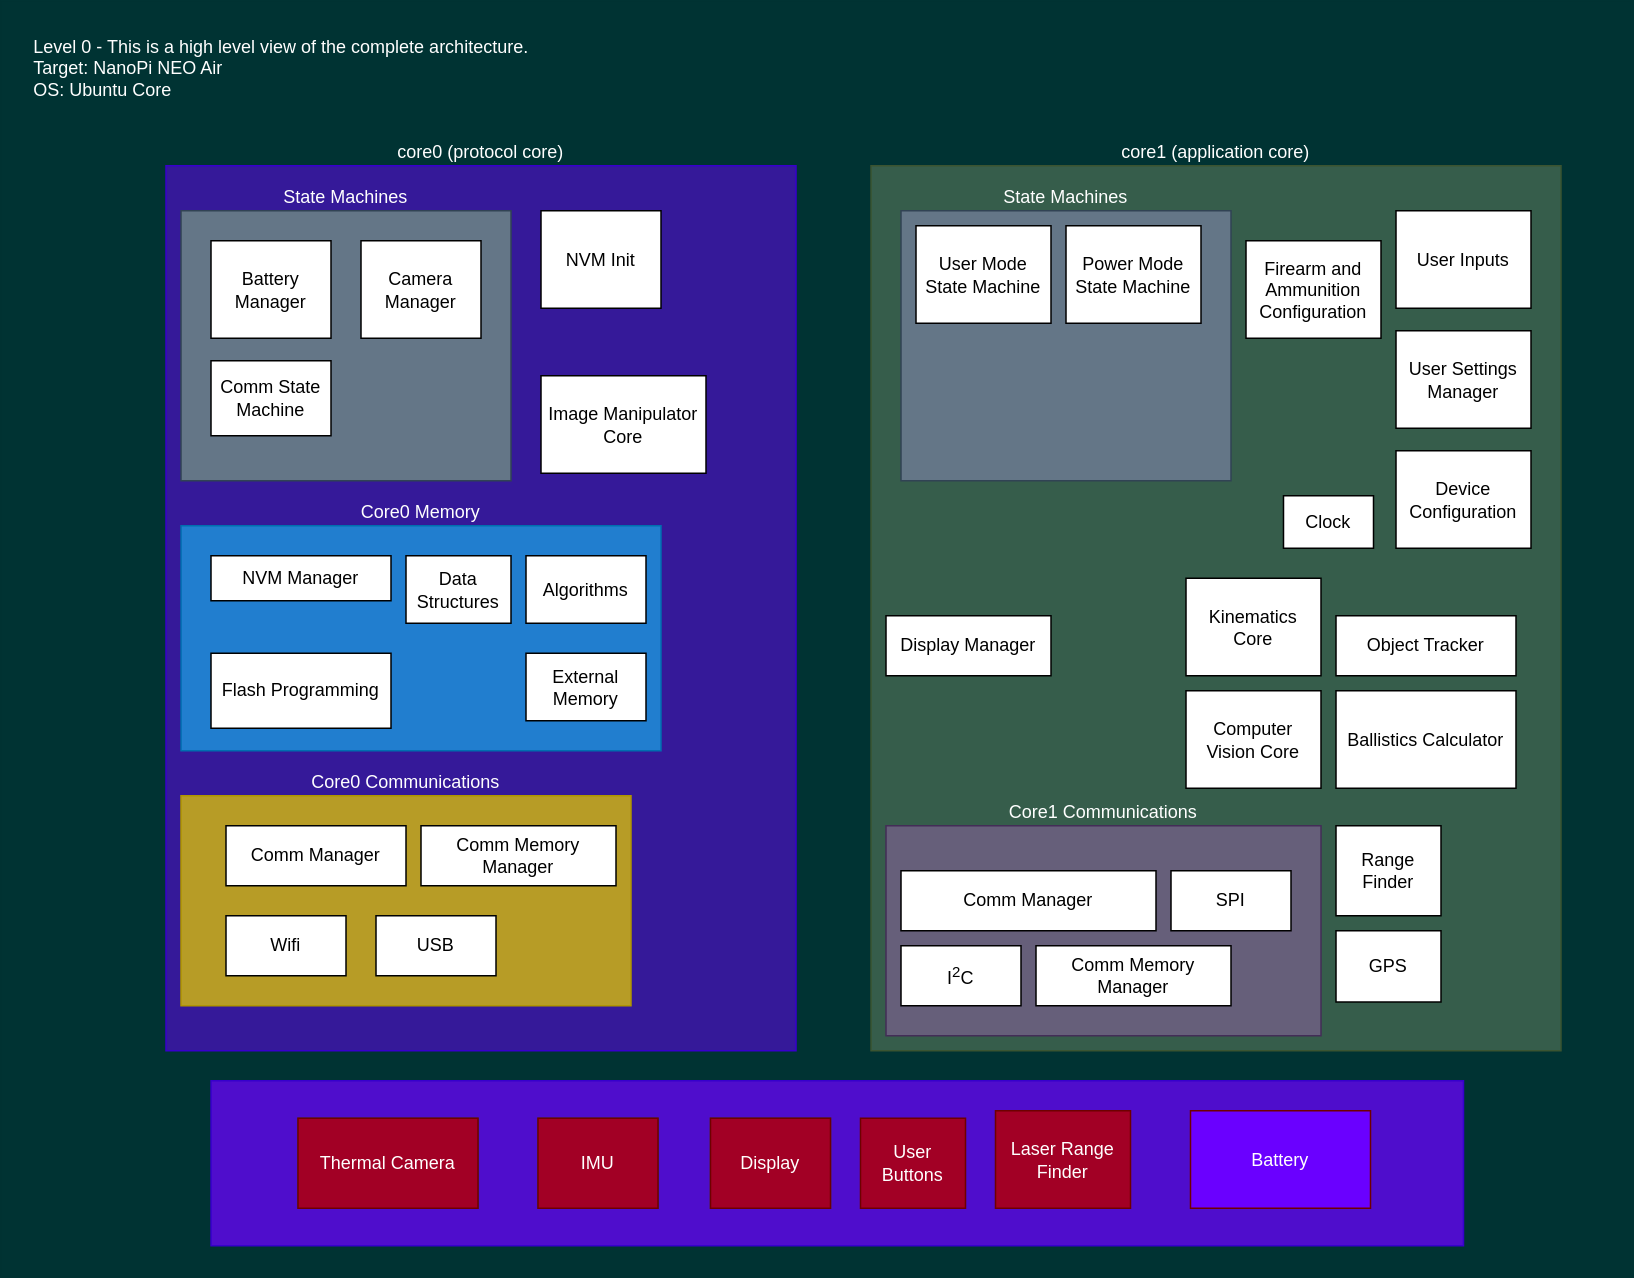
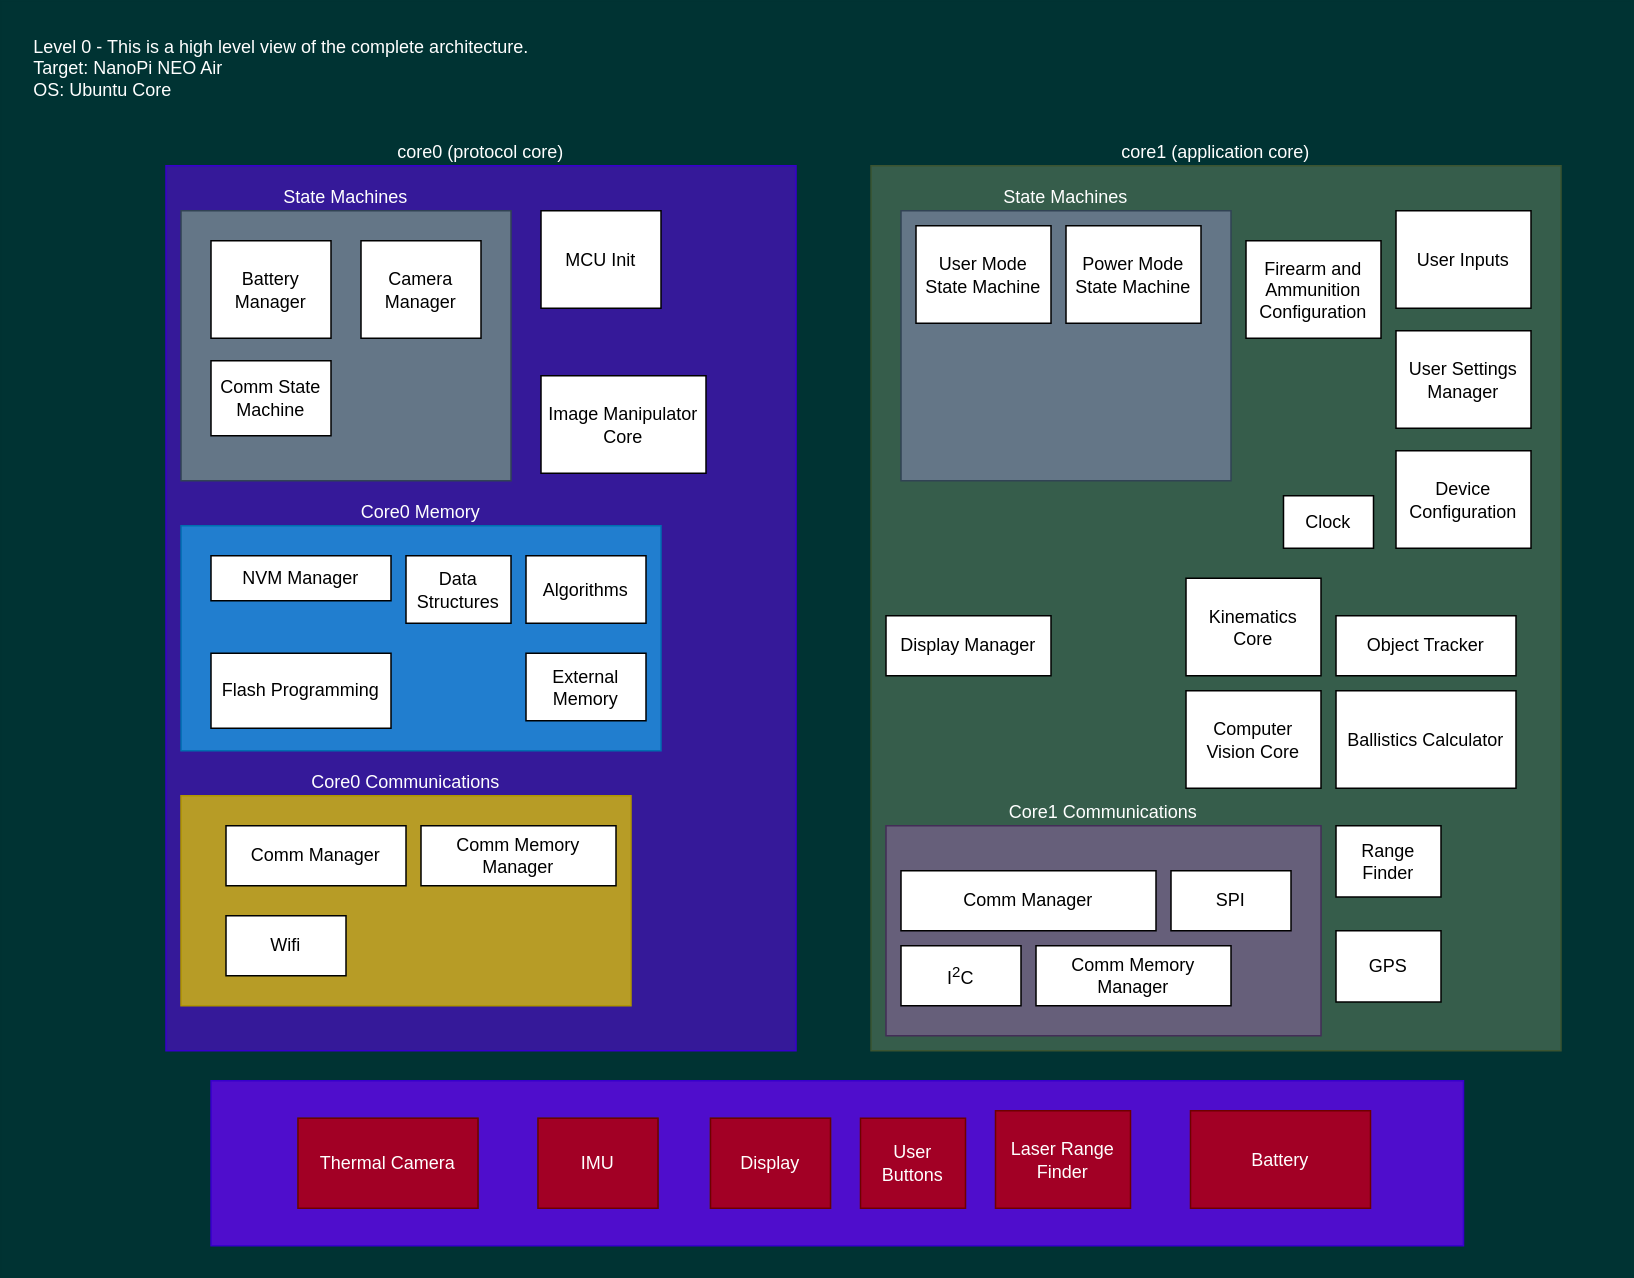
(601, 260) -> (601, 260)
(1388, 871) -> (1388, 861)
(436, 946) -> none
(1280, 1160) -> (1280, 1160)
